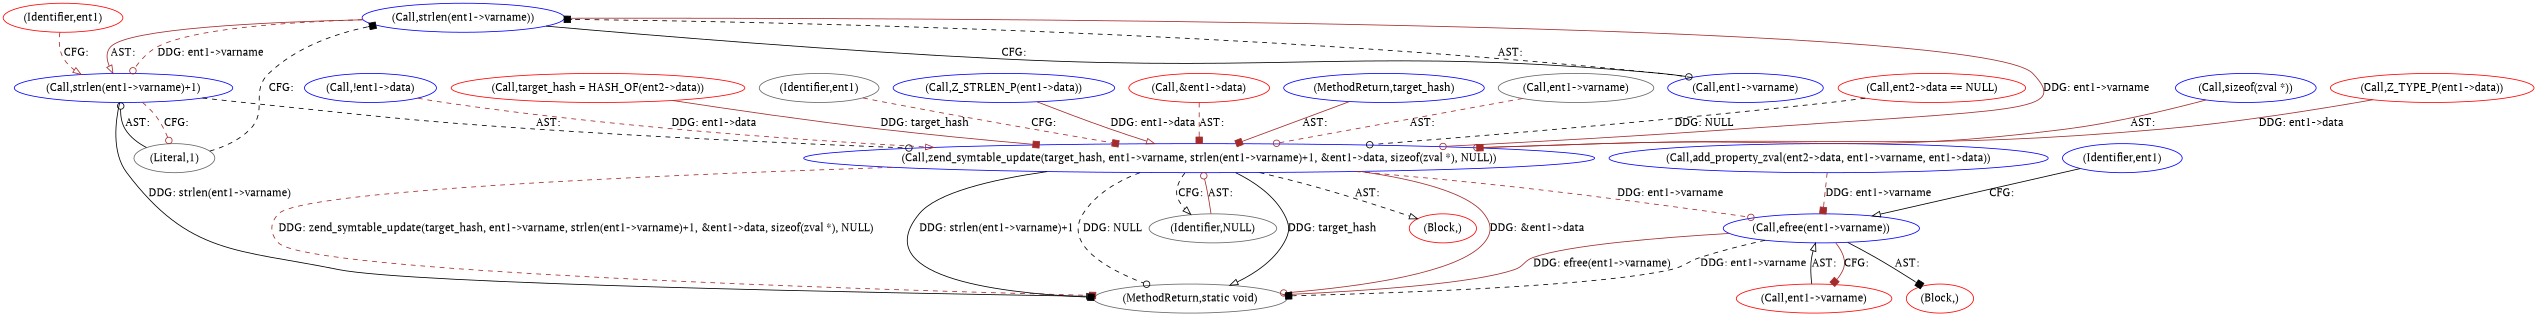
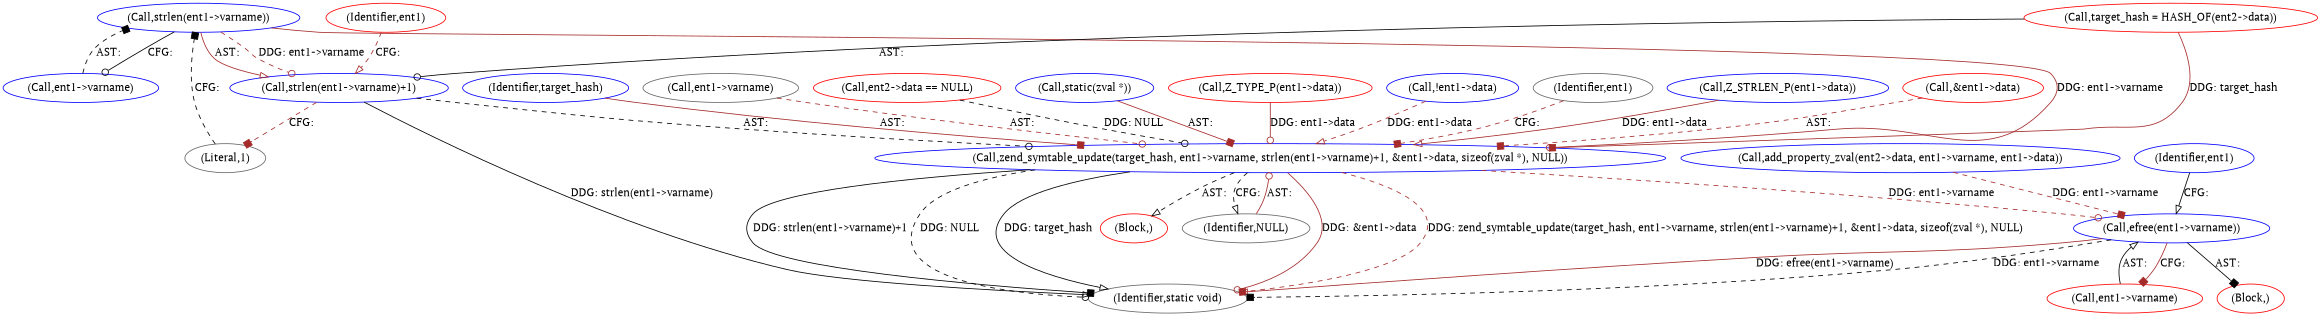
(1384, 88) -> (546, 88)
(2246, 88) -> (1085, 88)
(157, 118) -> (284, 122)
(127, 132) -> (1222, 35)
(1190, 299) -> (1168, 299)
